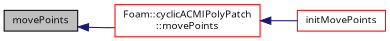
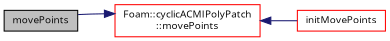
(102, 28) -> (91, 14)
